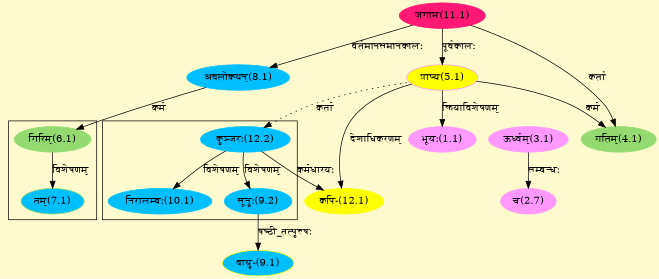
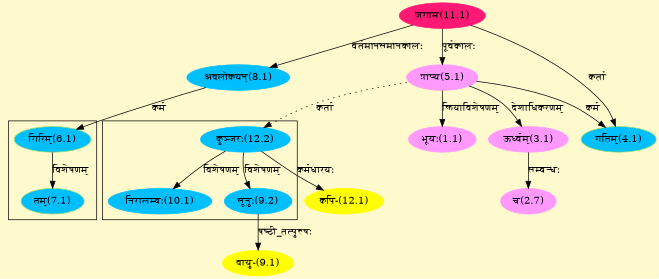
(442, 78) -> (442, 78)
(354, 117) -> (496, 99)
(53, 139) -> (53, 139)
(619, 139) -> (619, 139)
(258, 263) -> (258, 263)
